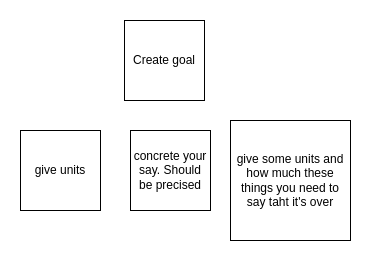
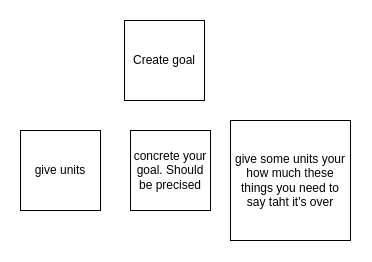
(171, 171) -> (171, 171)
(291, 181) -> (291, 181)
